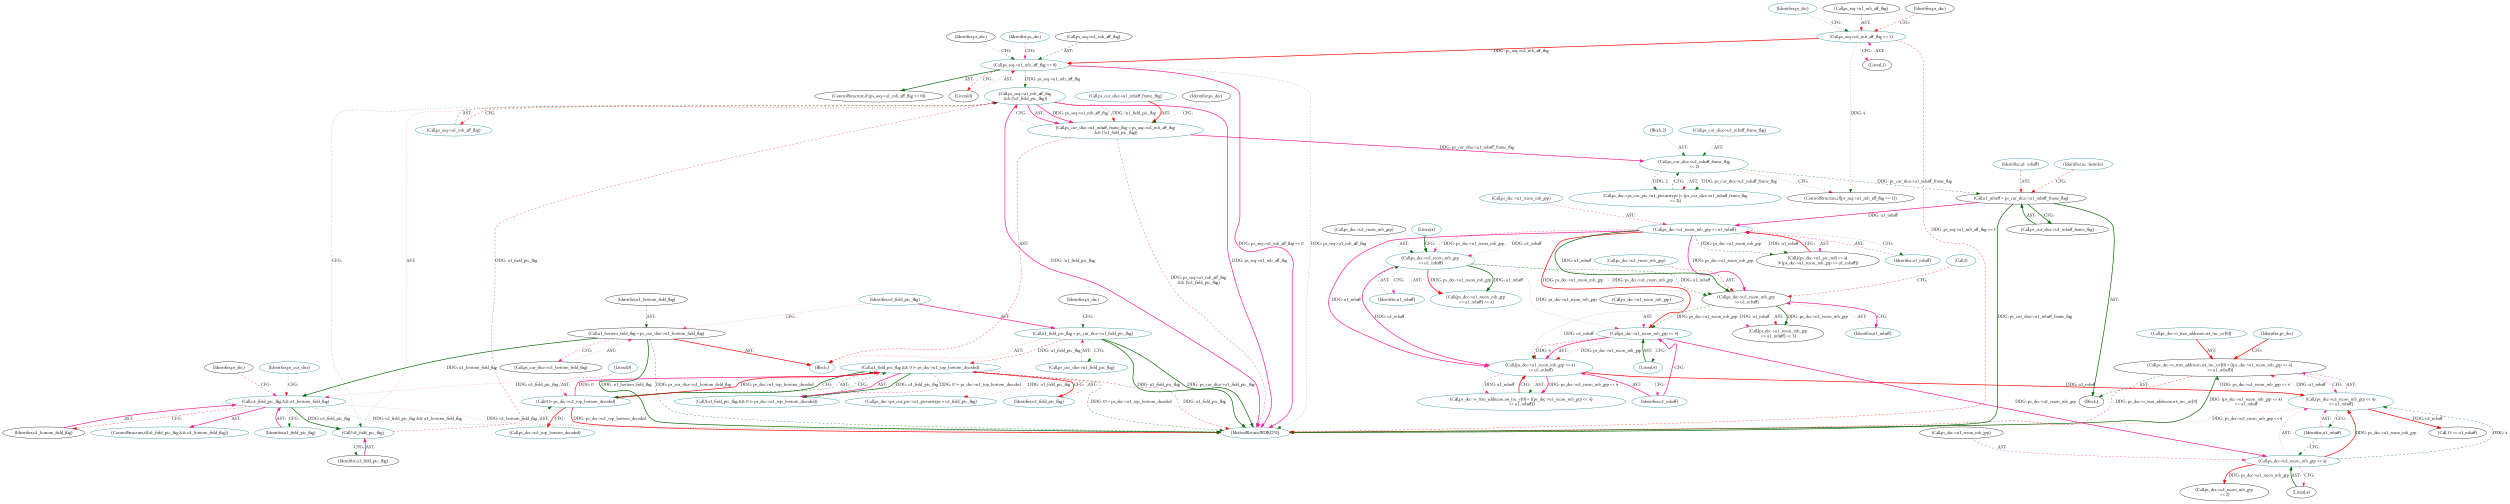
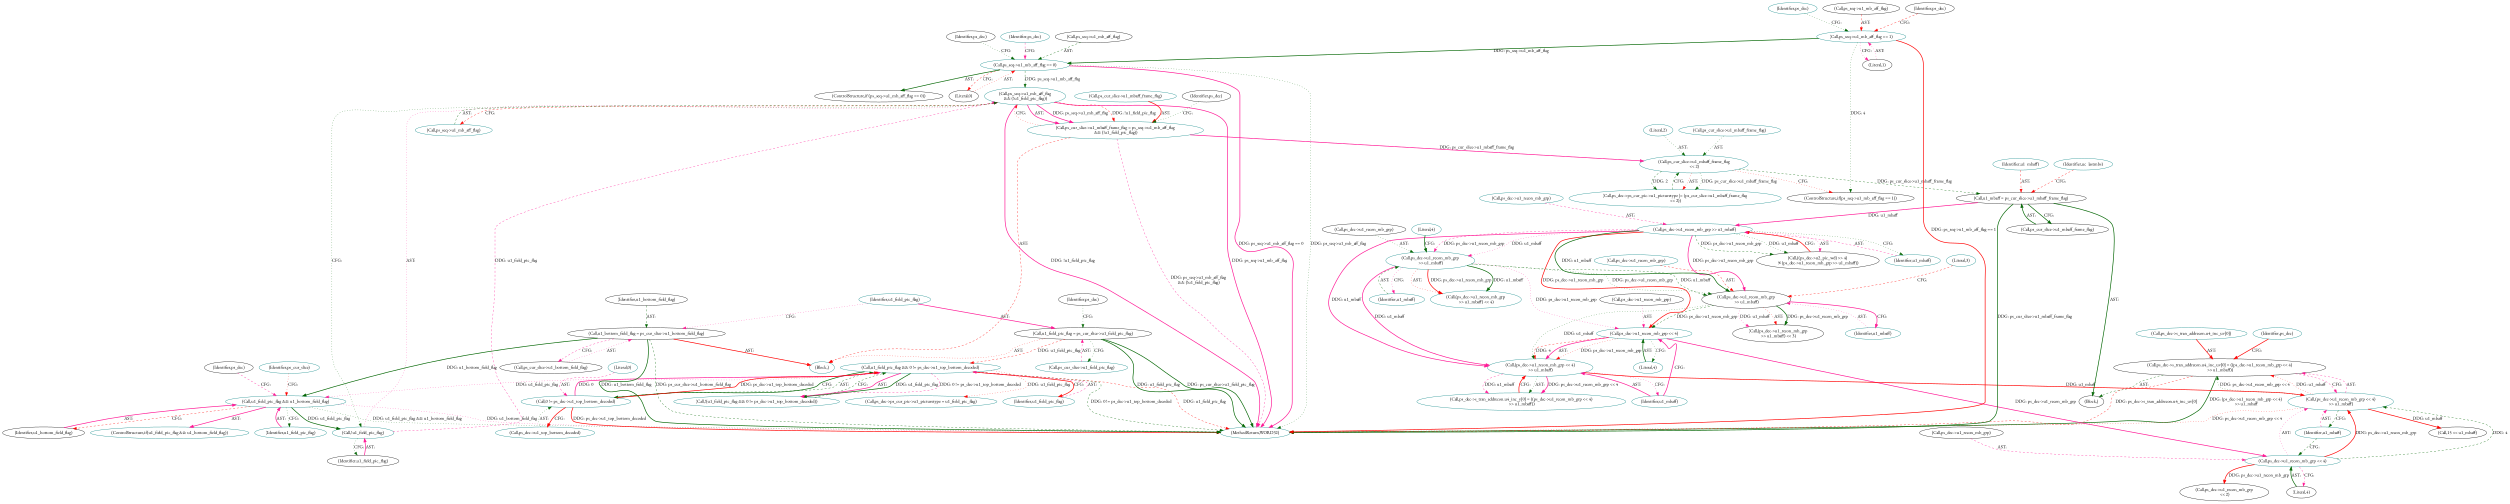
(1445, 51) -> (1445, 51)
(1658, 130) -> (1658, 130)
(1961, 261) -> (1961, 261)
(1083, 334) -> (1083, 334)
(1848, 416) -> (1848, 416)
